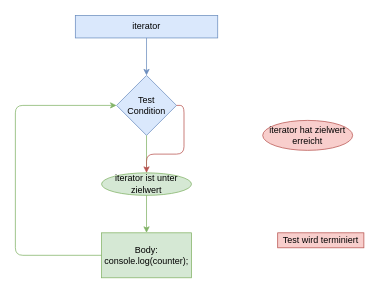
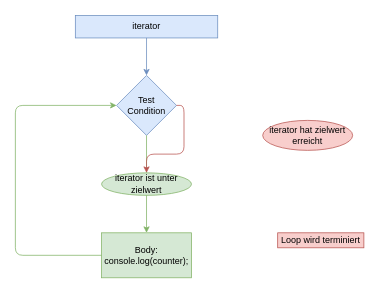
(321, 240) -> (321, 240)
